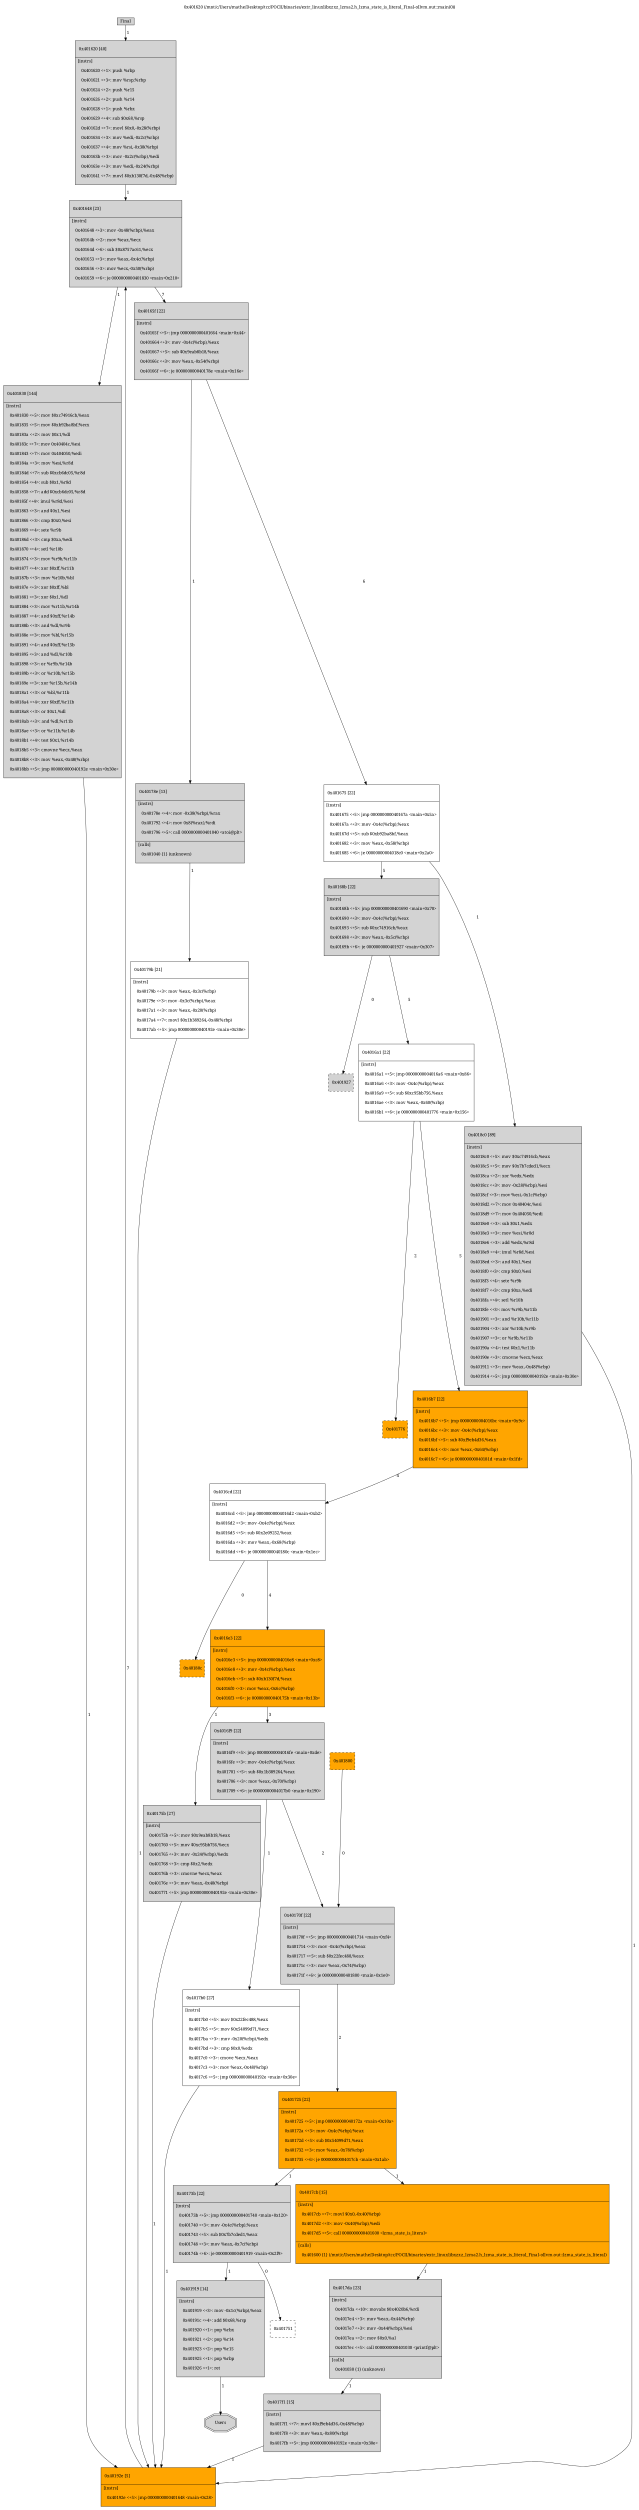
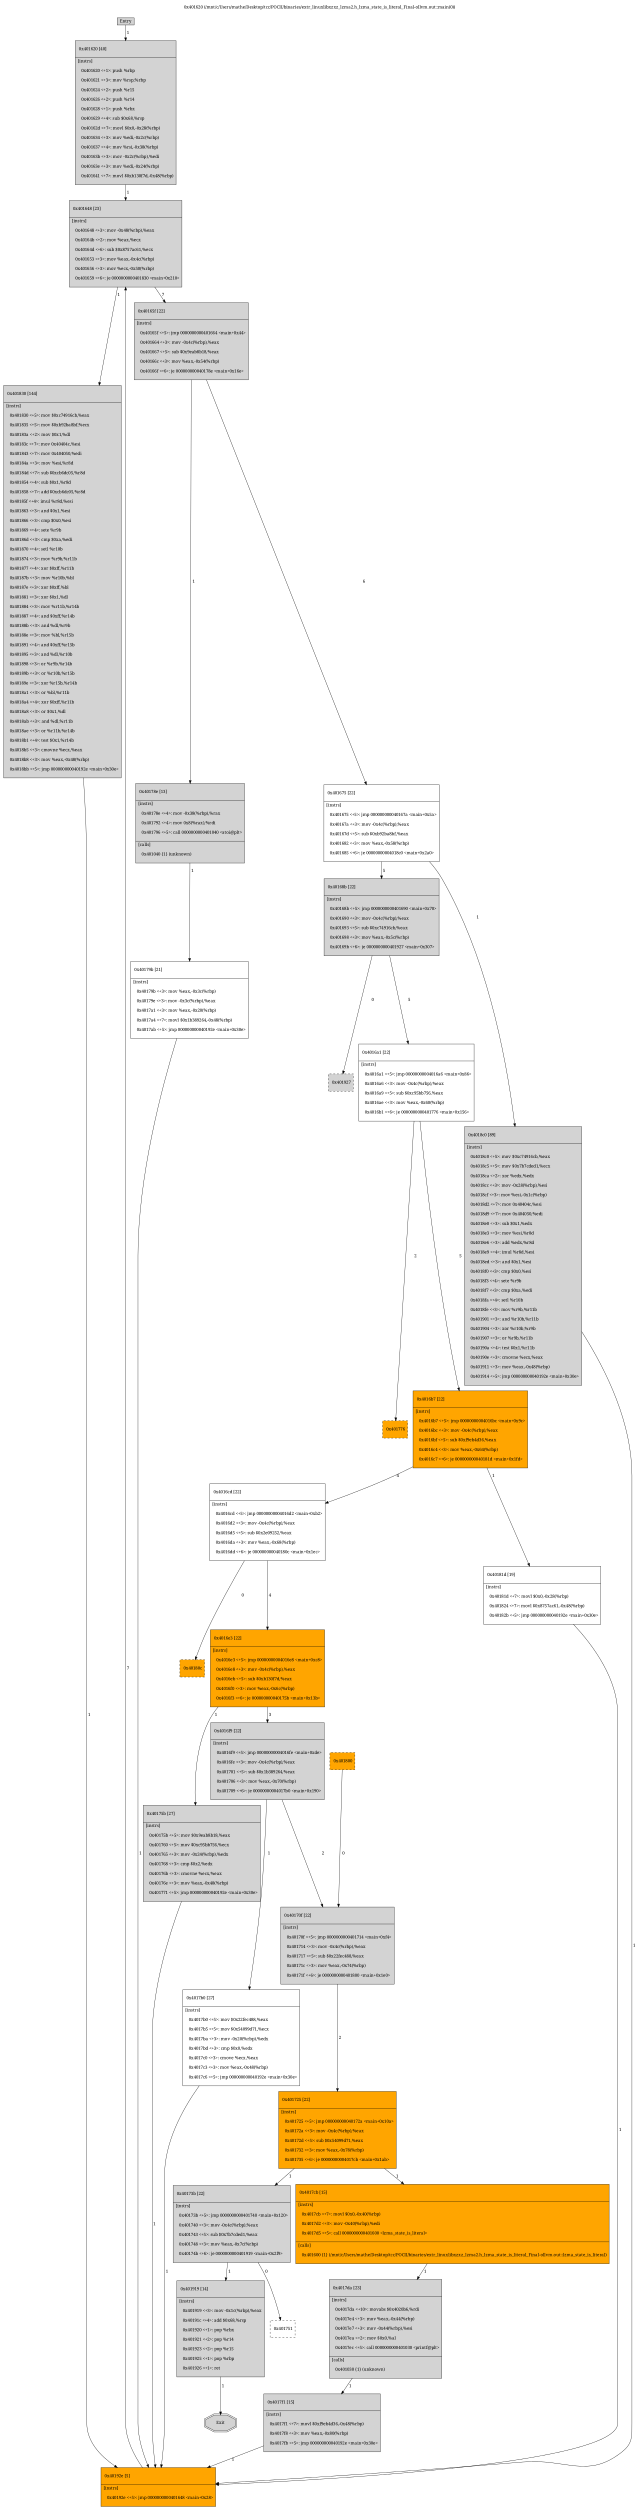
(126, 21) -> (126, 21)
none -> (542, 1595)
(221, 2423) -> (221, 2423)
